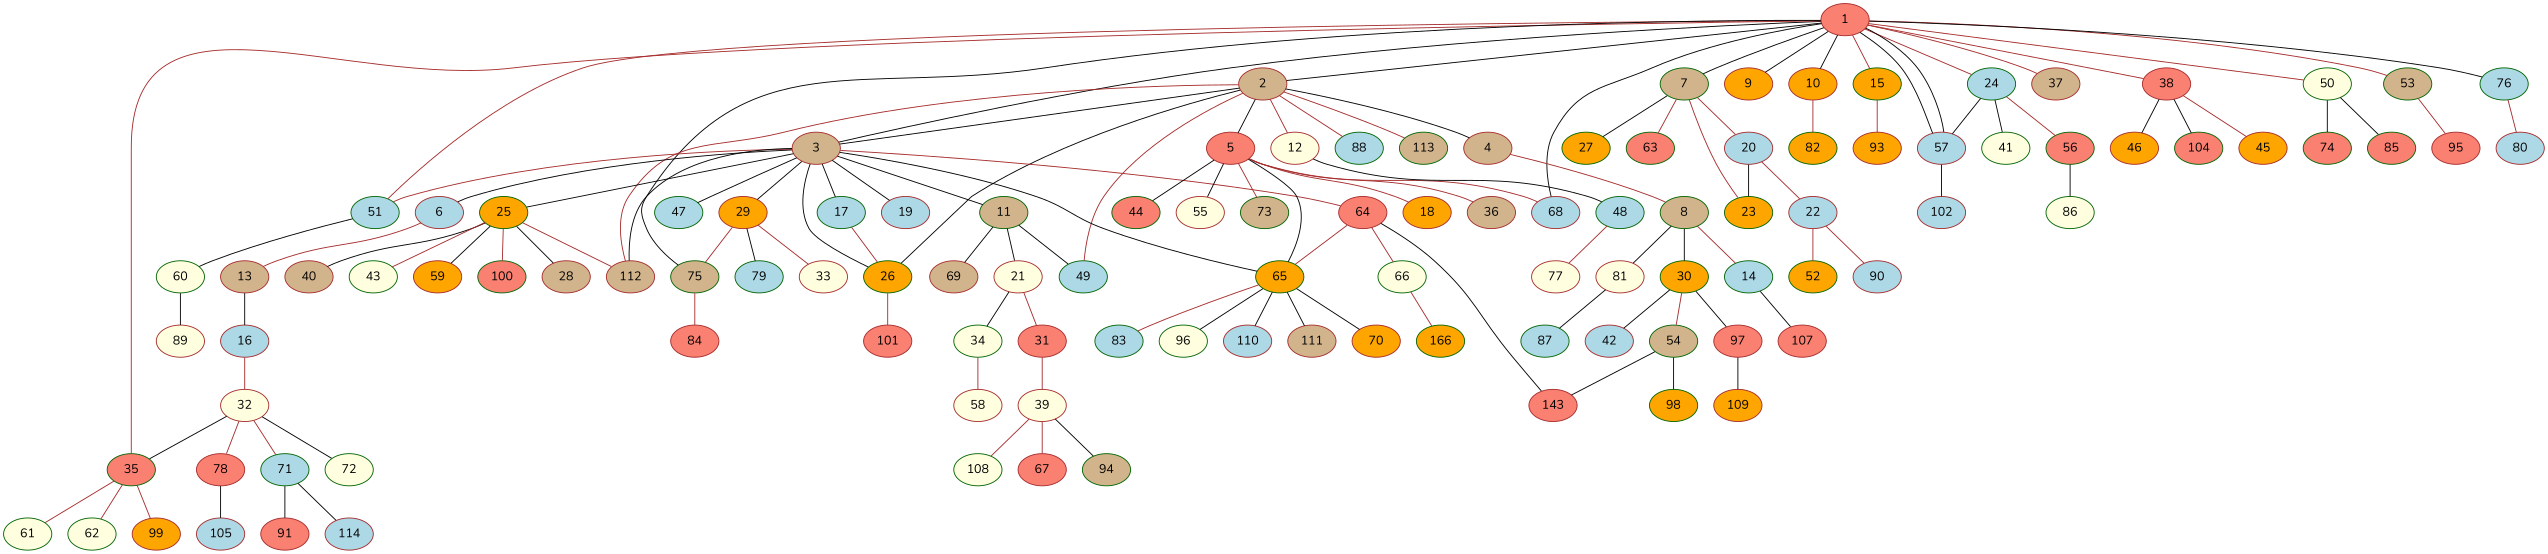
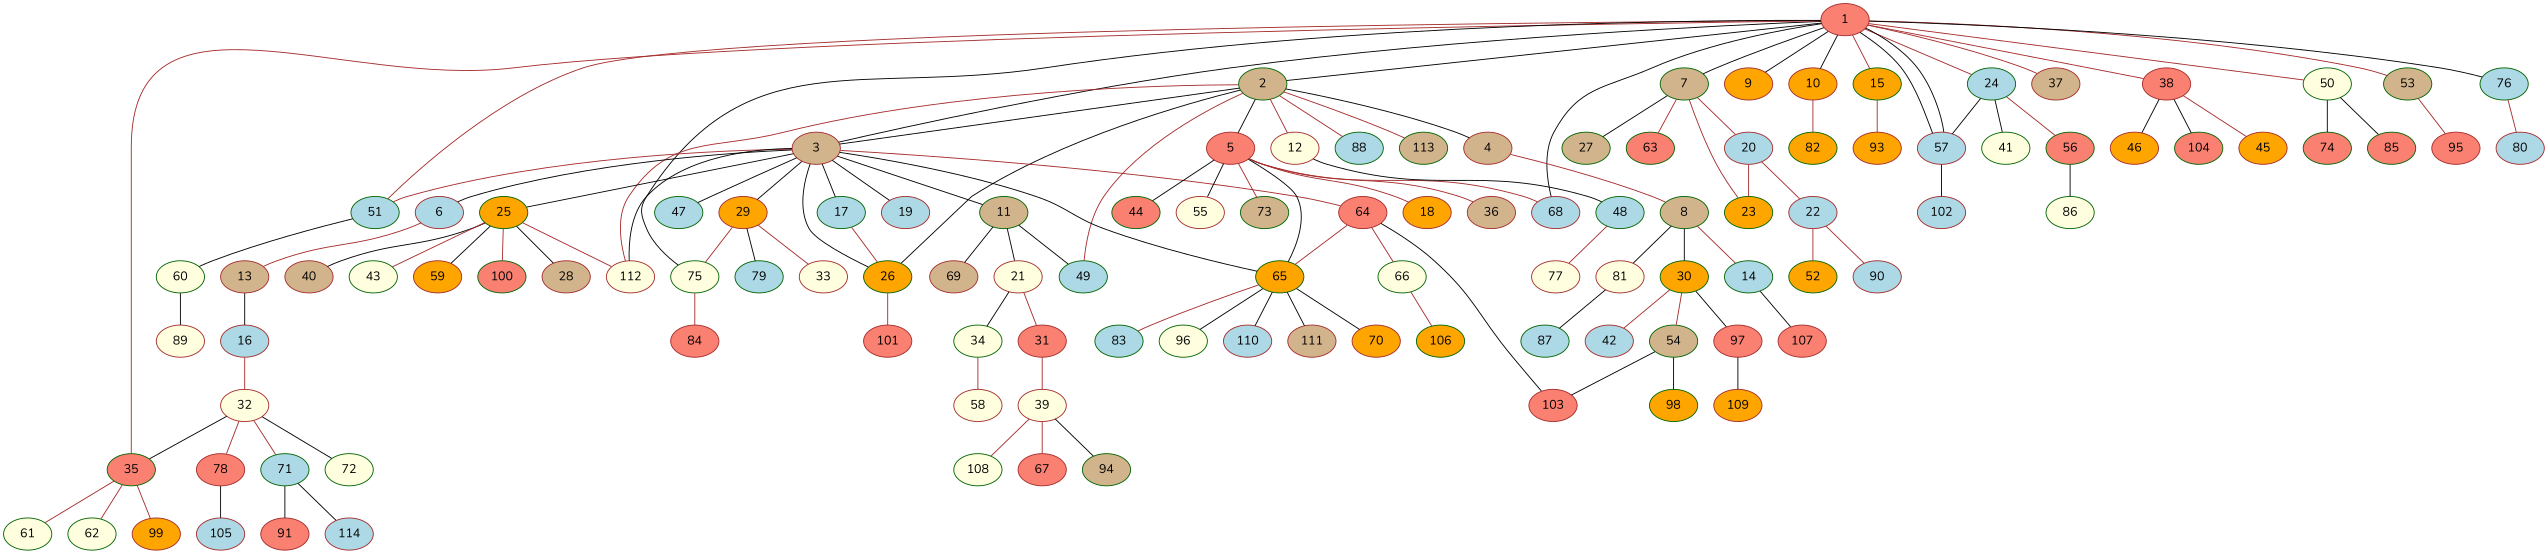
(1263, 84) -> (1263, 84)
(1586, 148) -> (1586, 148)
(1749, 180) -> (1749, 180)
(630, 277) -> (630, 277)
(695, 277) -> (695, 277)
(1647, 309) -> (1647, 309)
(1440, 341) -> (1440, 341)
(1553, 405) -> (1553, 405)
